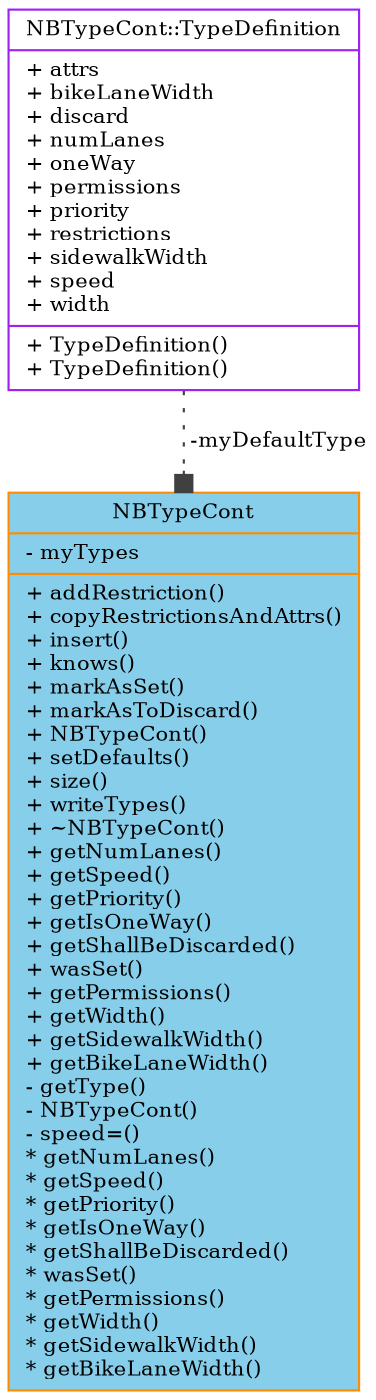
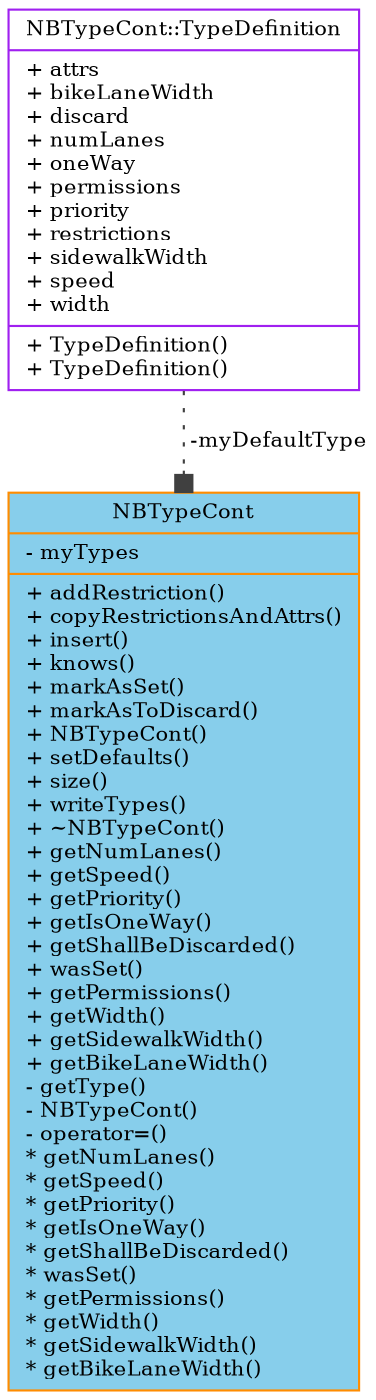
(83, 1134) -> (97, 1134)
